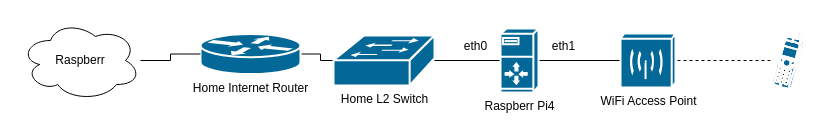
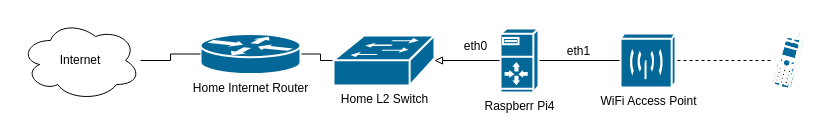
(564, 47) -> (579, 52)
(81, 61) -> (81, 61)
(441, 61) -> (444, 61)
